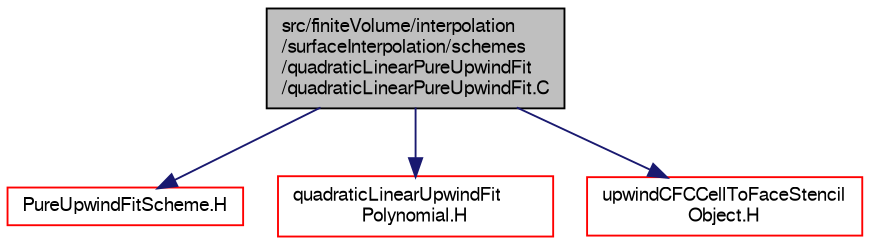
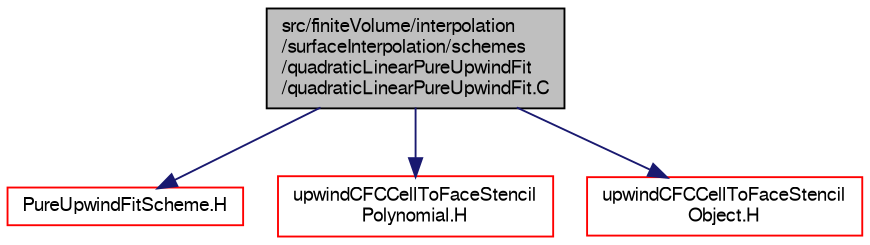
(416, 206) -> (416, 206)
